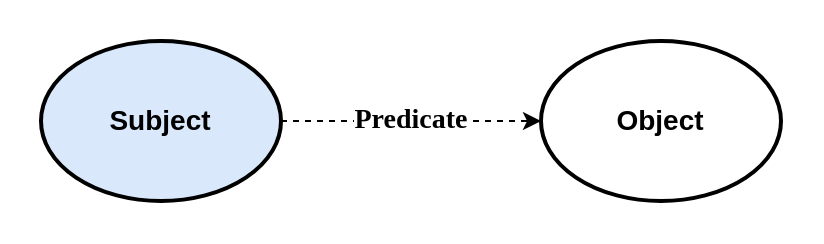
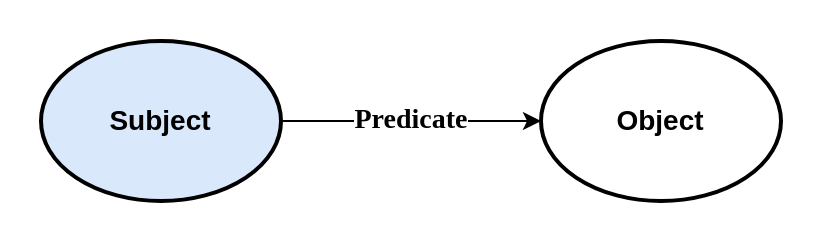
(318, 121) -> (318, 121)
